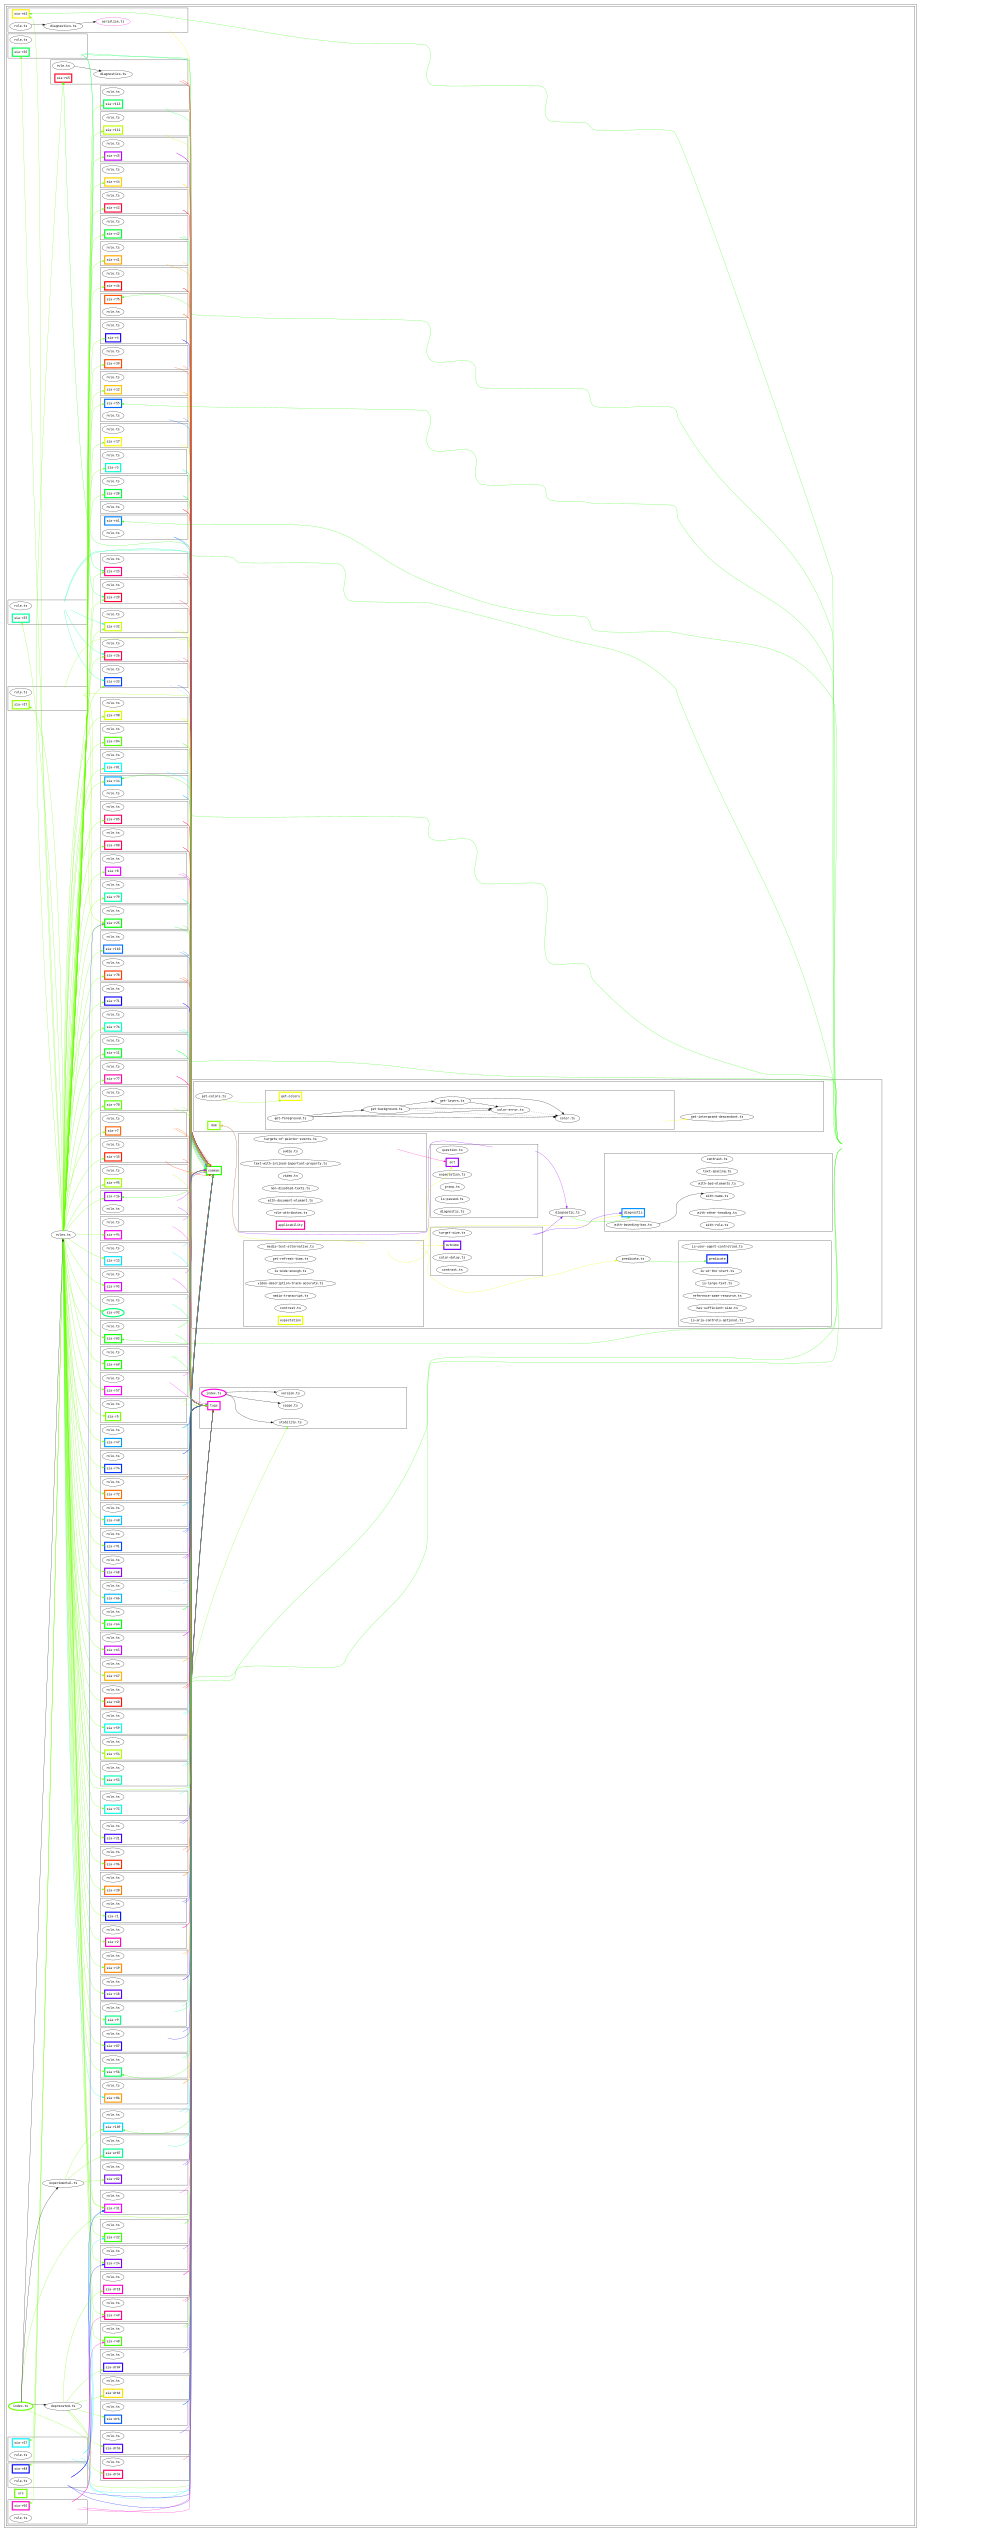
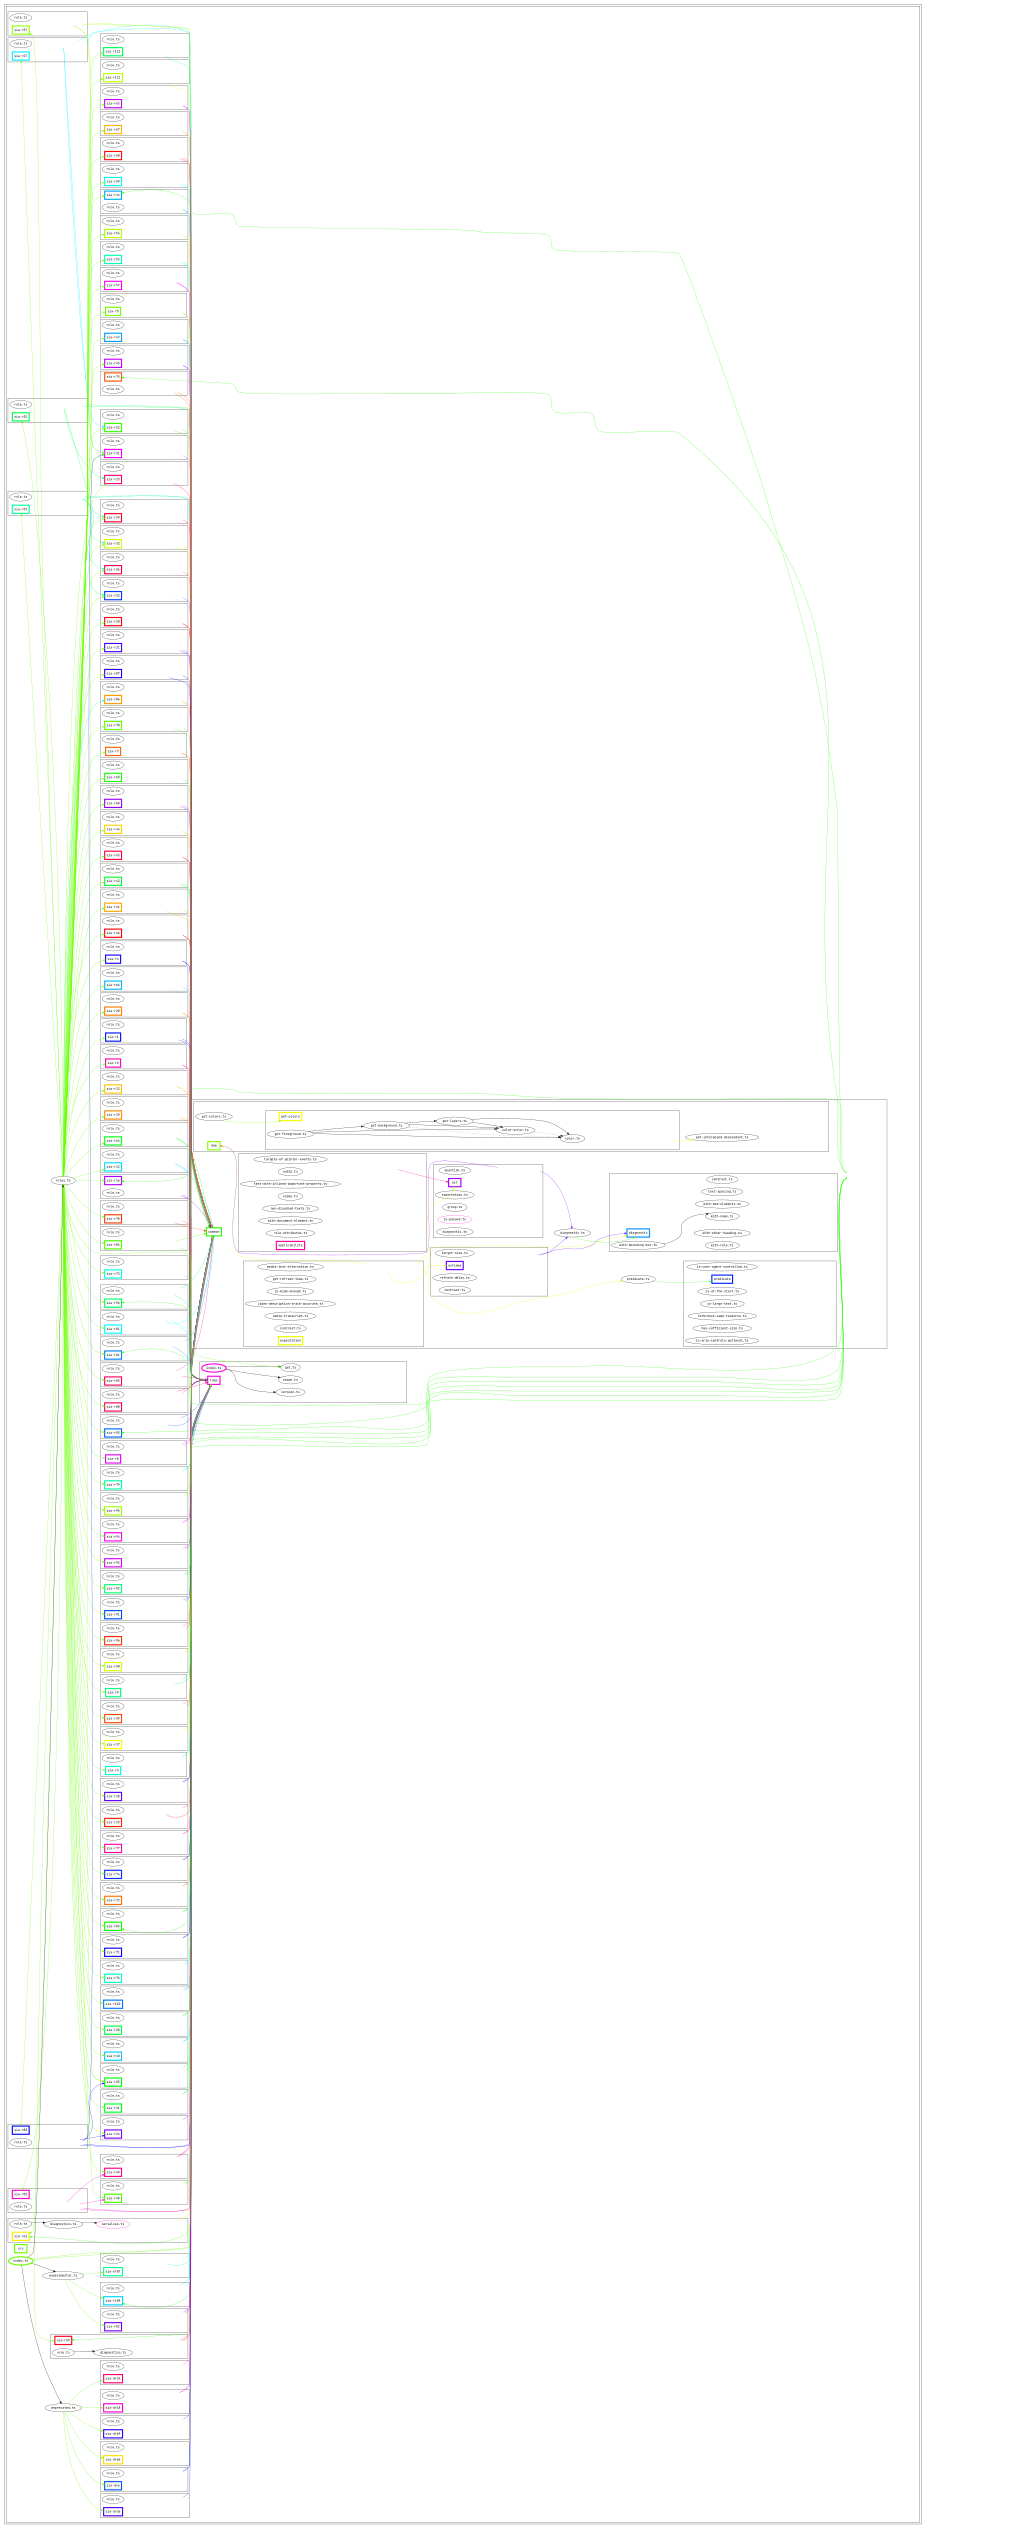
none -> (113, 622)
(452, 1199) -> (455, 1220)
(452, 1258) -> (455, 1278)
none -> (72, 1274)
(113, 1313) -> (113, 1589)
(290, 1423) -> (290, 1368)
